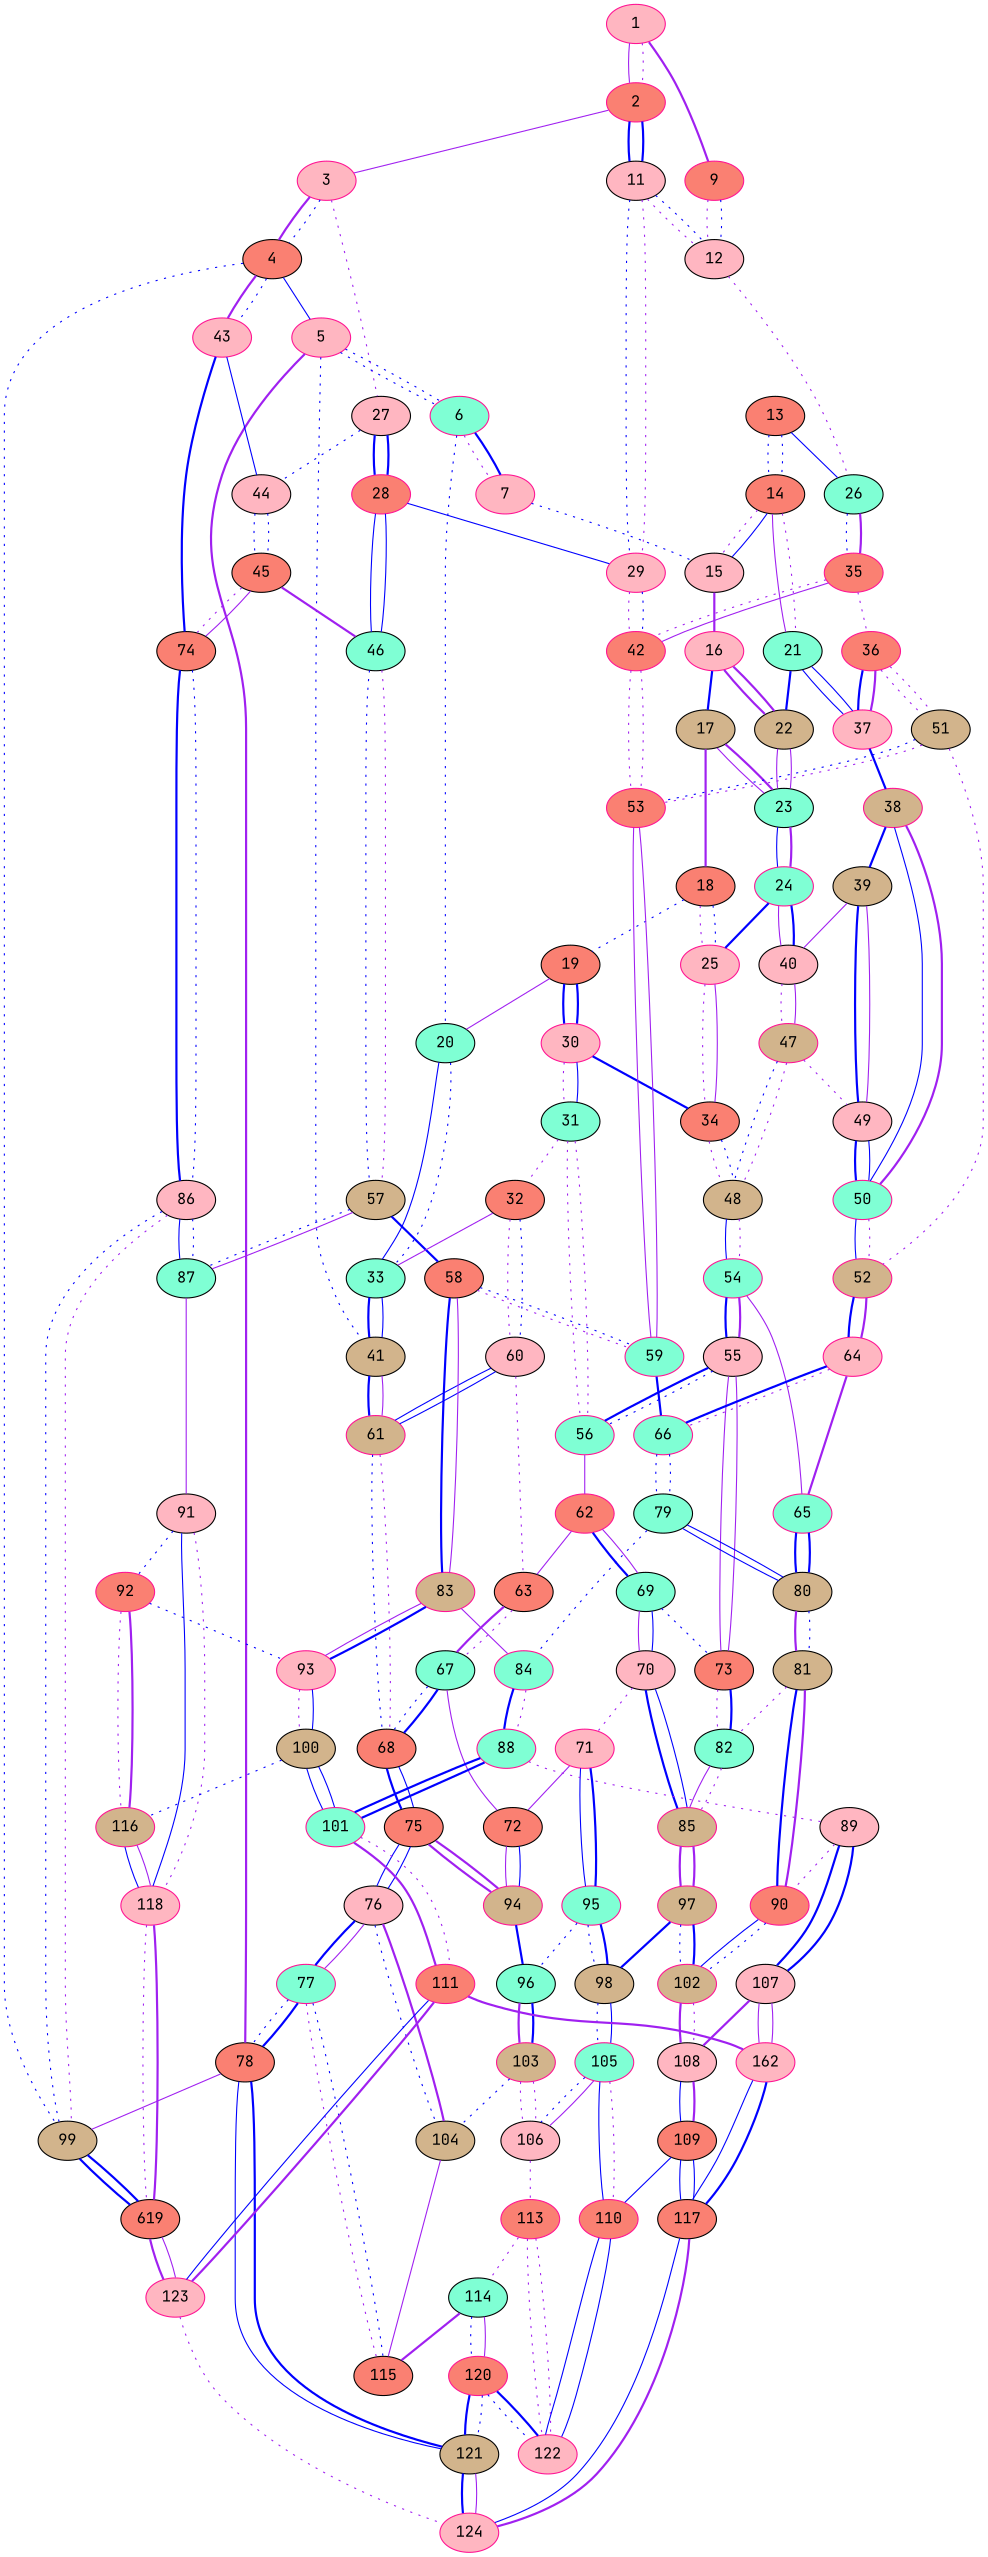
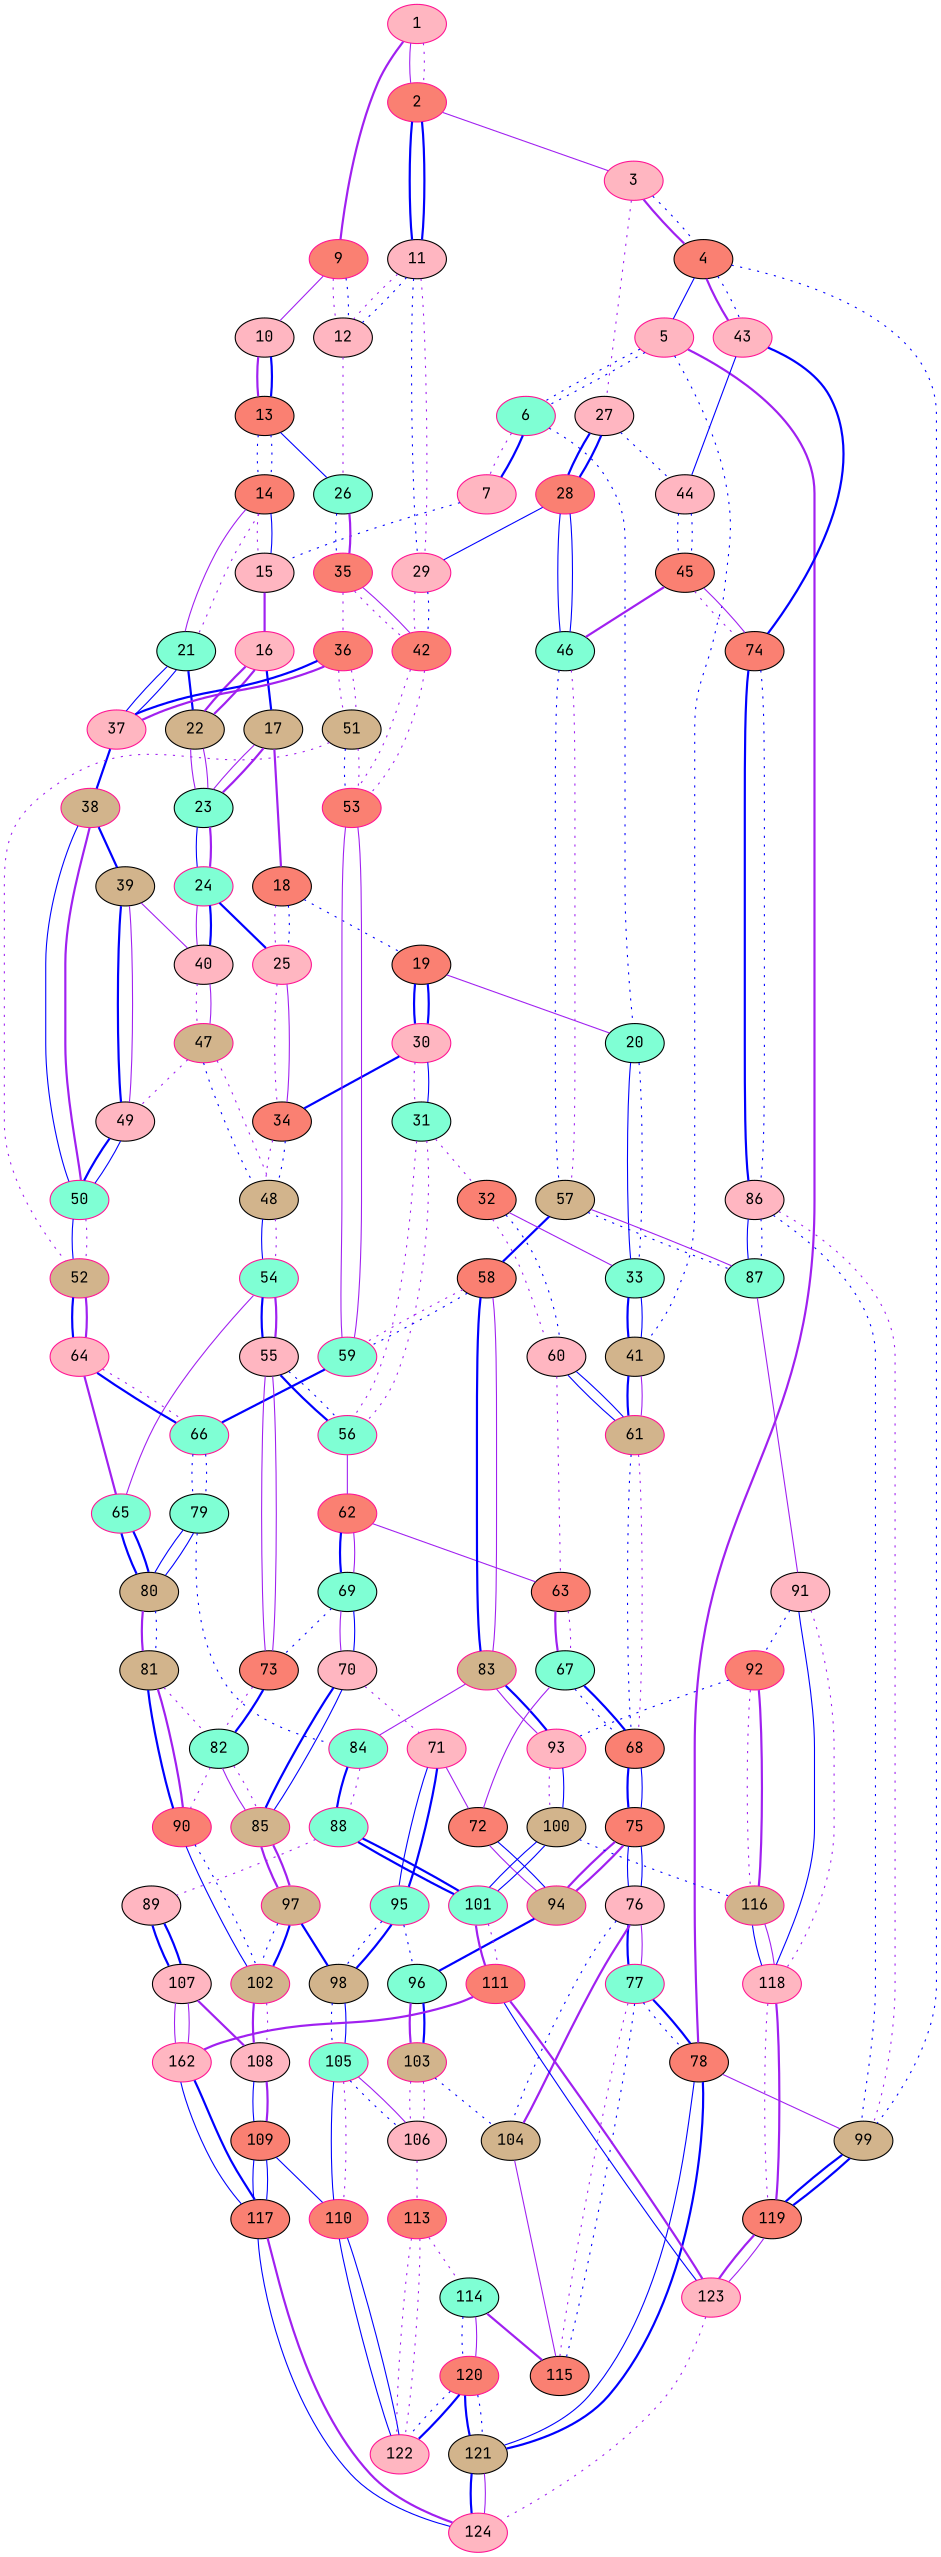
none -> (265, 338)
(814, 1866) -> (200, 1788)
(150, 2219) -> (772, 2219)
